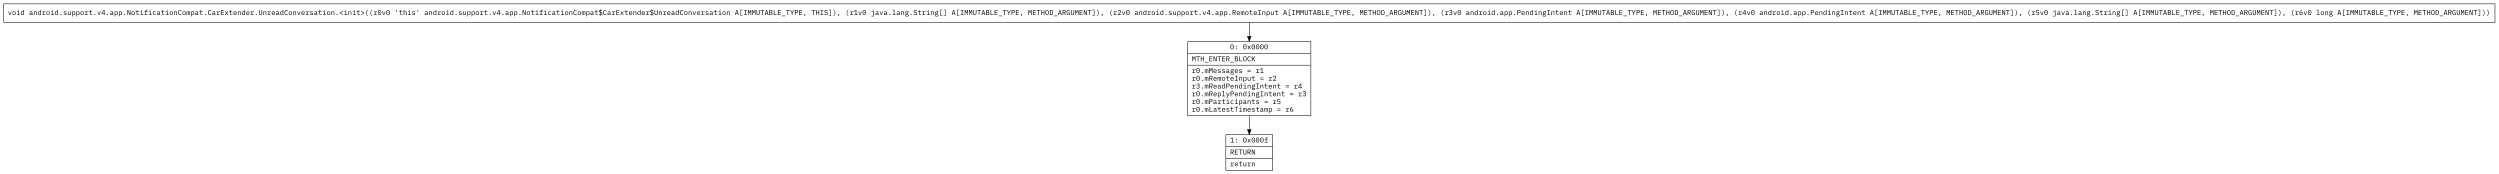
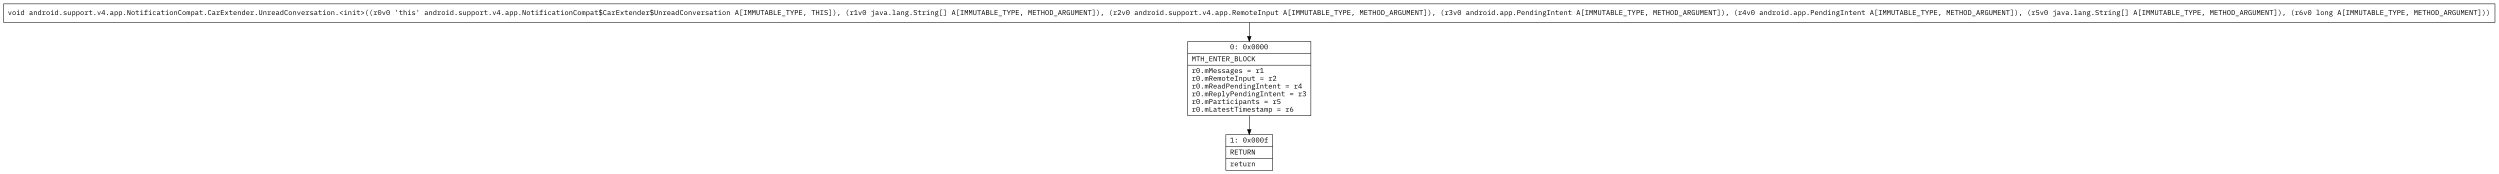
(1247, 86) -> (1247, 86)
